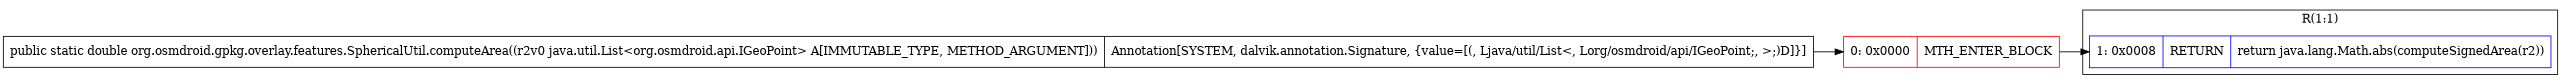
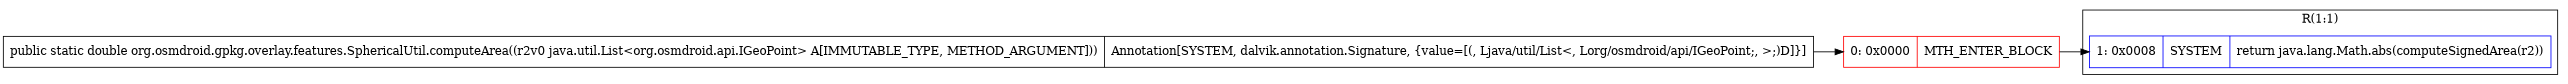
(2197, 51) -> (2196, 51)
